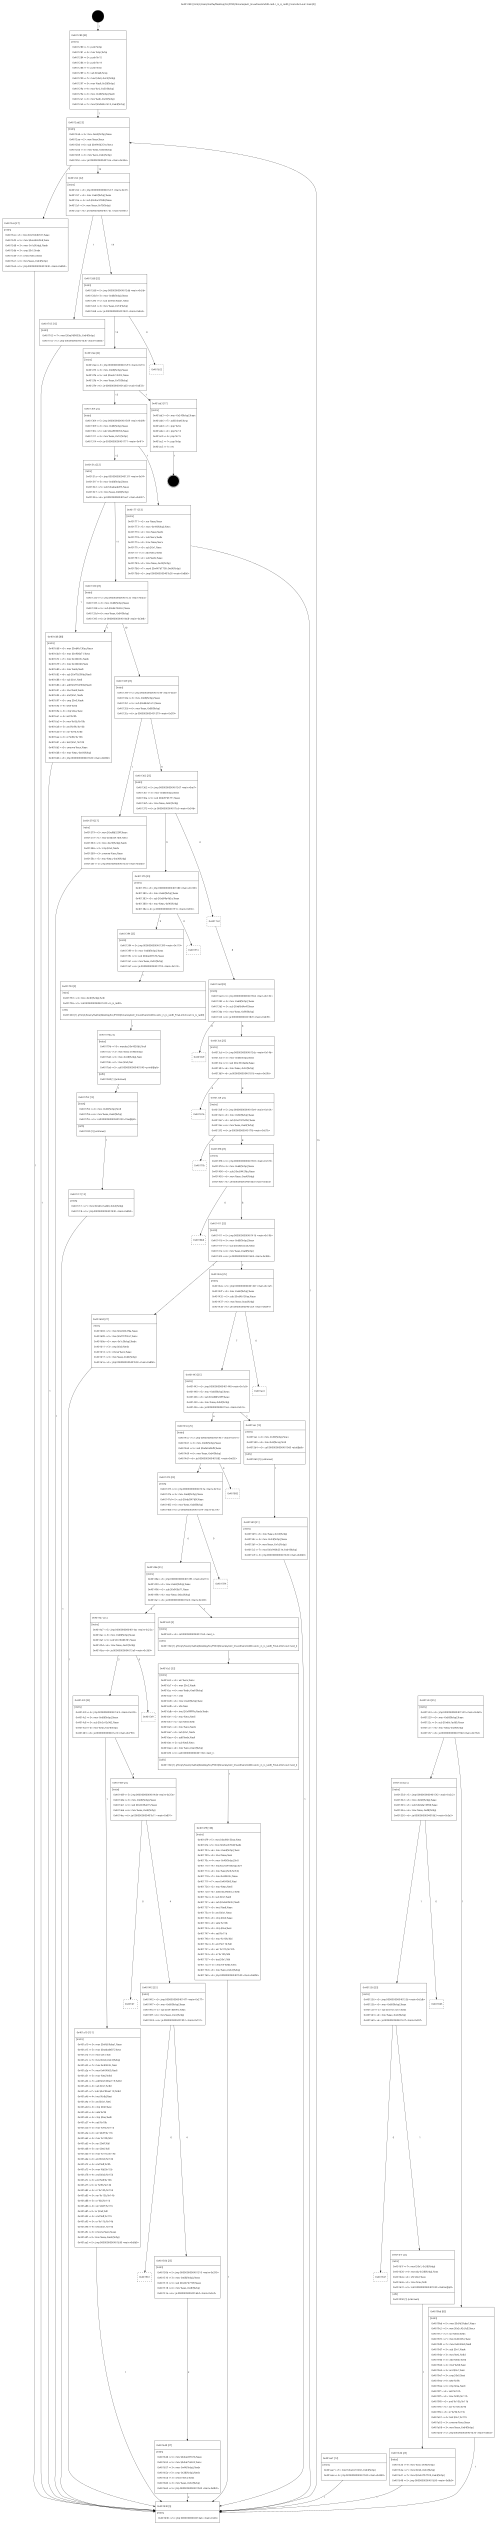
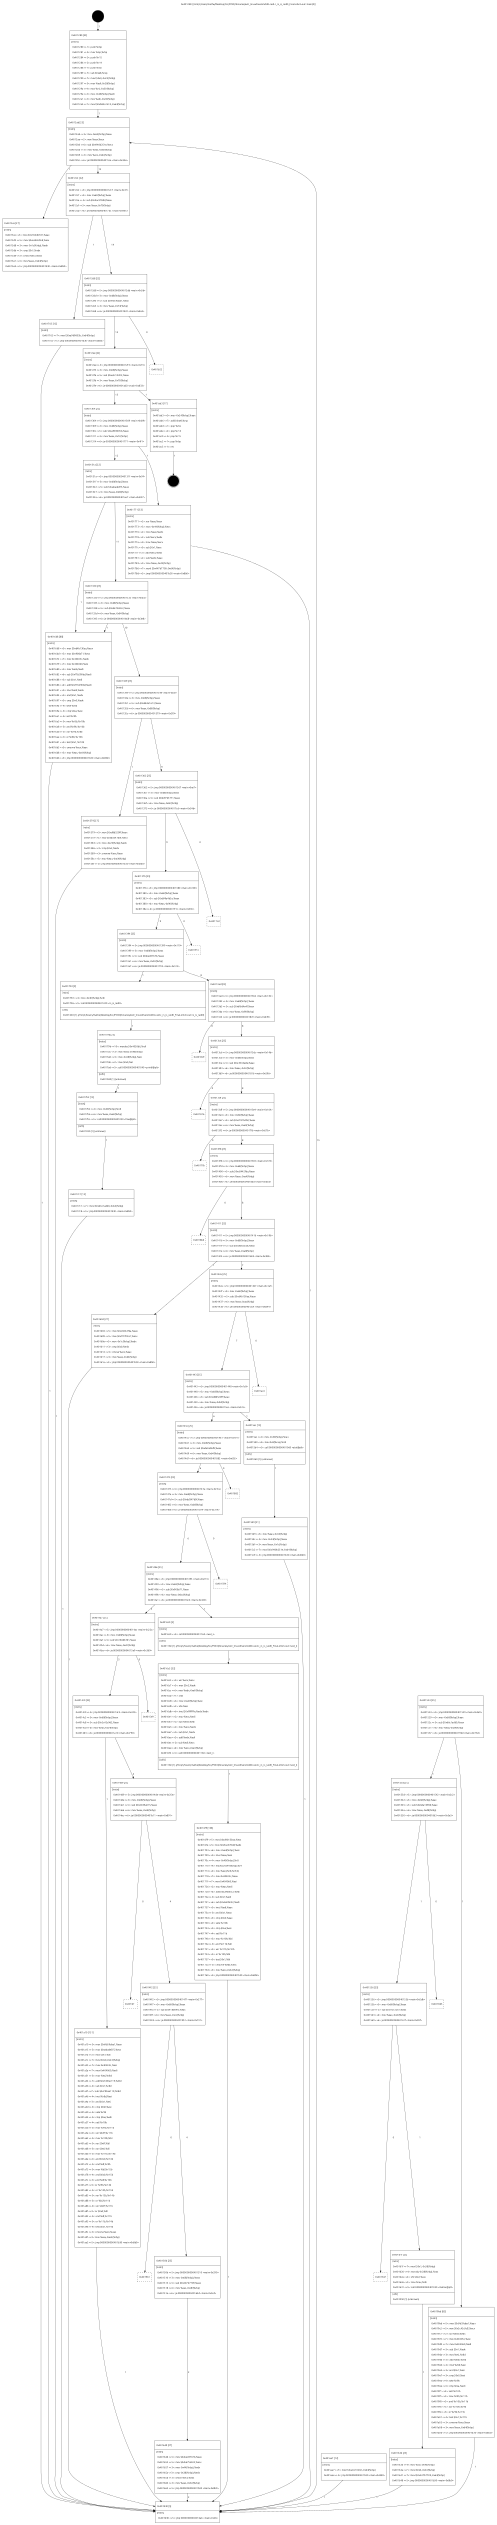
(225, 952) -> (195, 975)
(34, 1441) -> none
